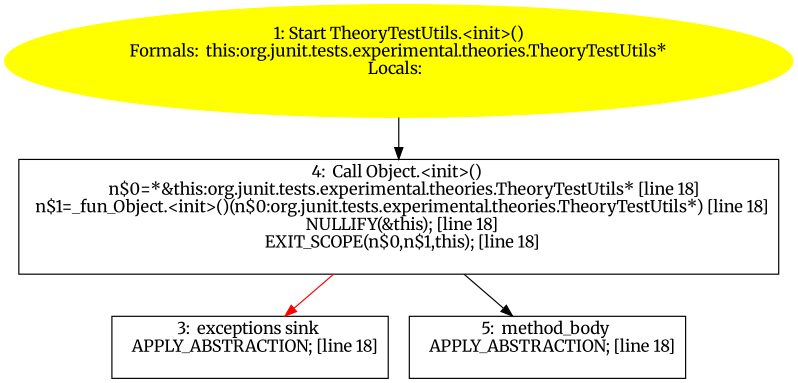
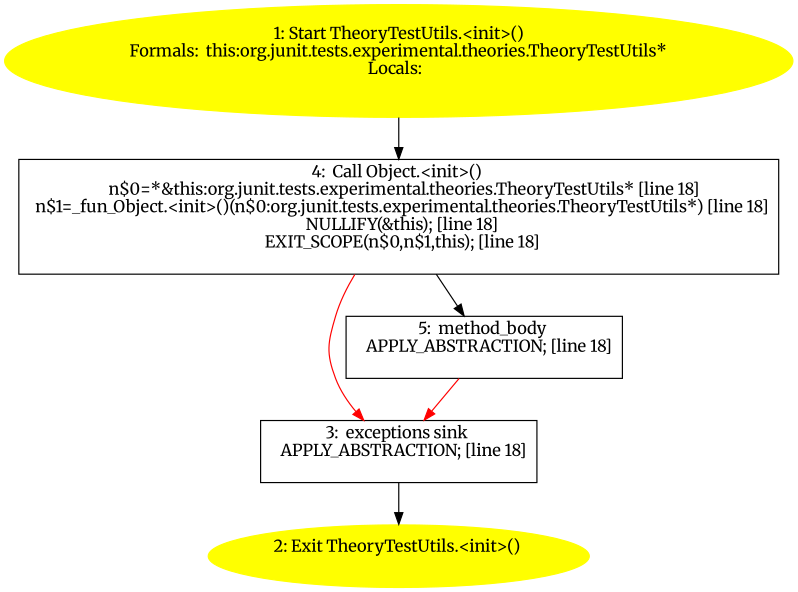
none -> (445, 395)
none -> (399, 556)
